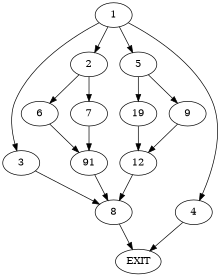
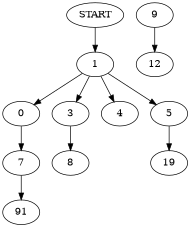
none -> (95, 15)
(89, 64) -> (21, 114)
(160, 87) -> none
(40, 114) -> none
(138, 135) -> none
(100, 185) -> none
(128, 185) -> none
(138, 262) -> none
